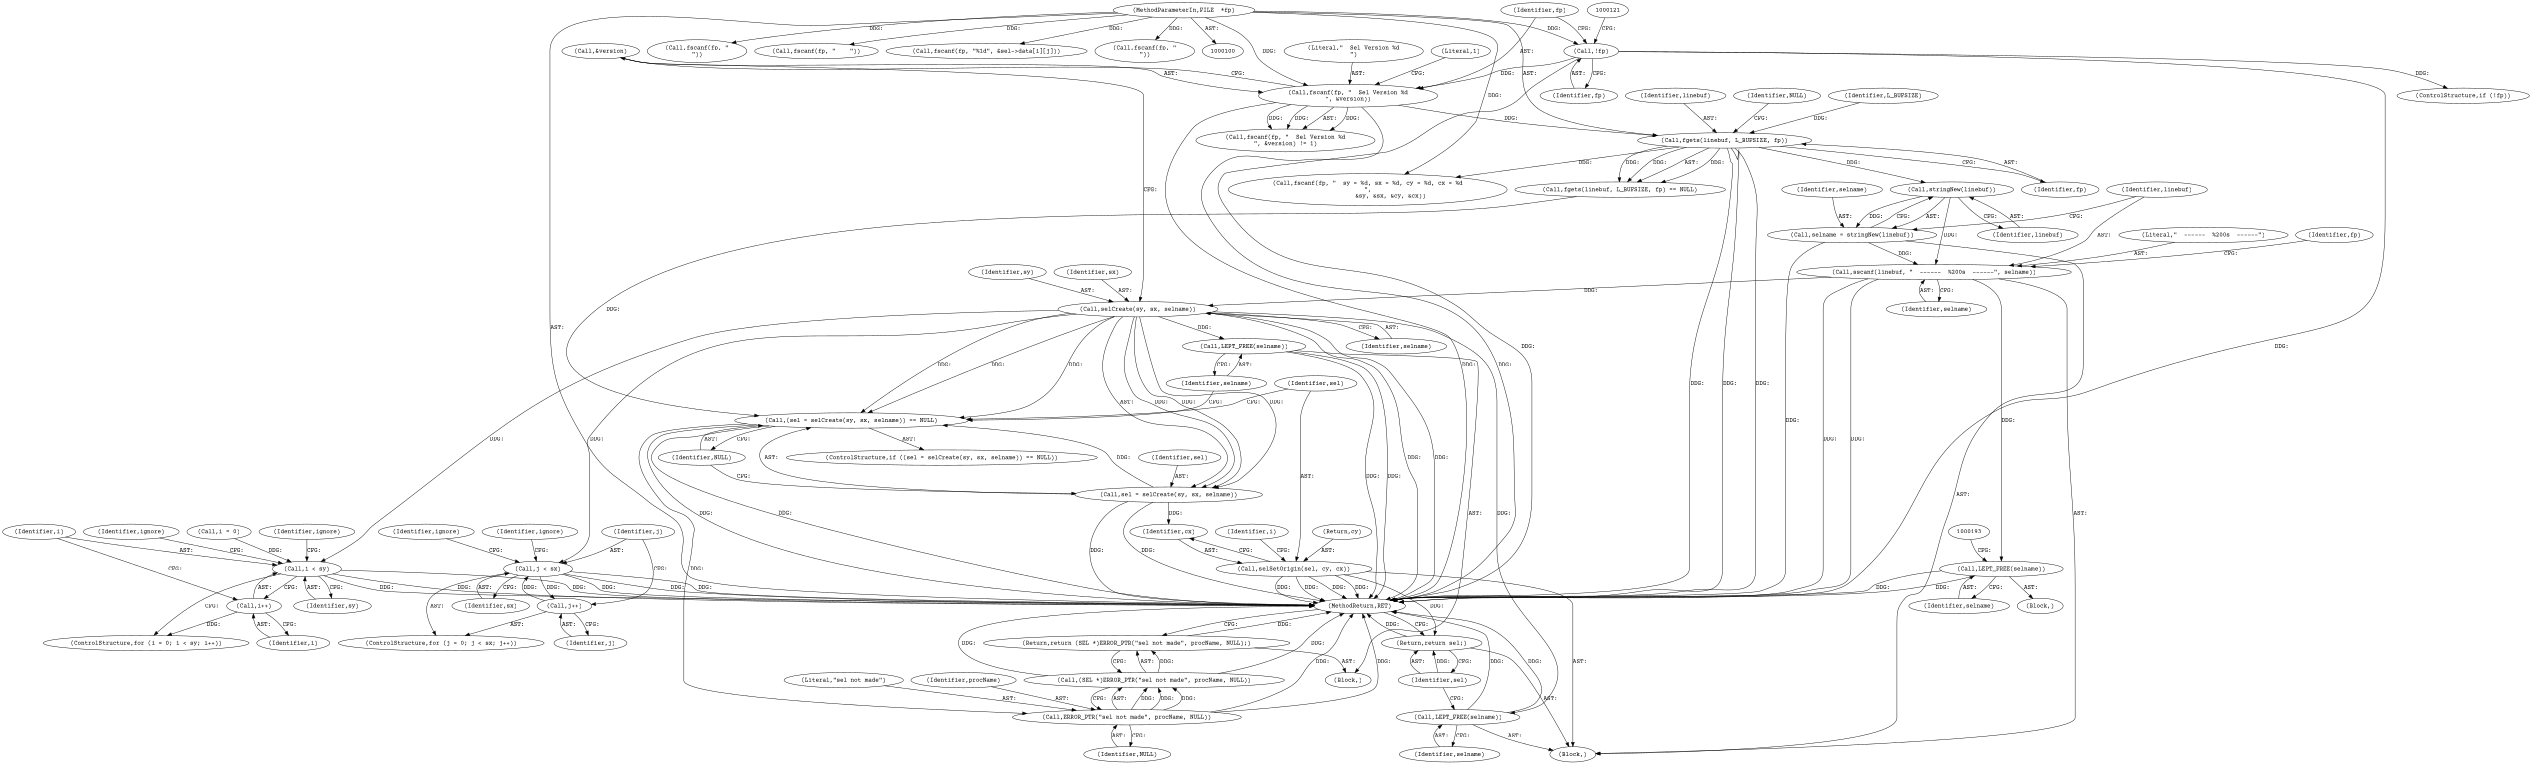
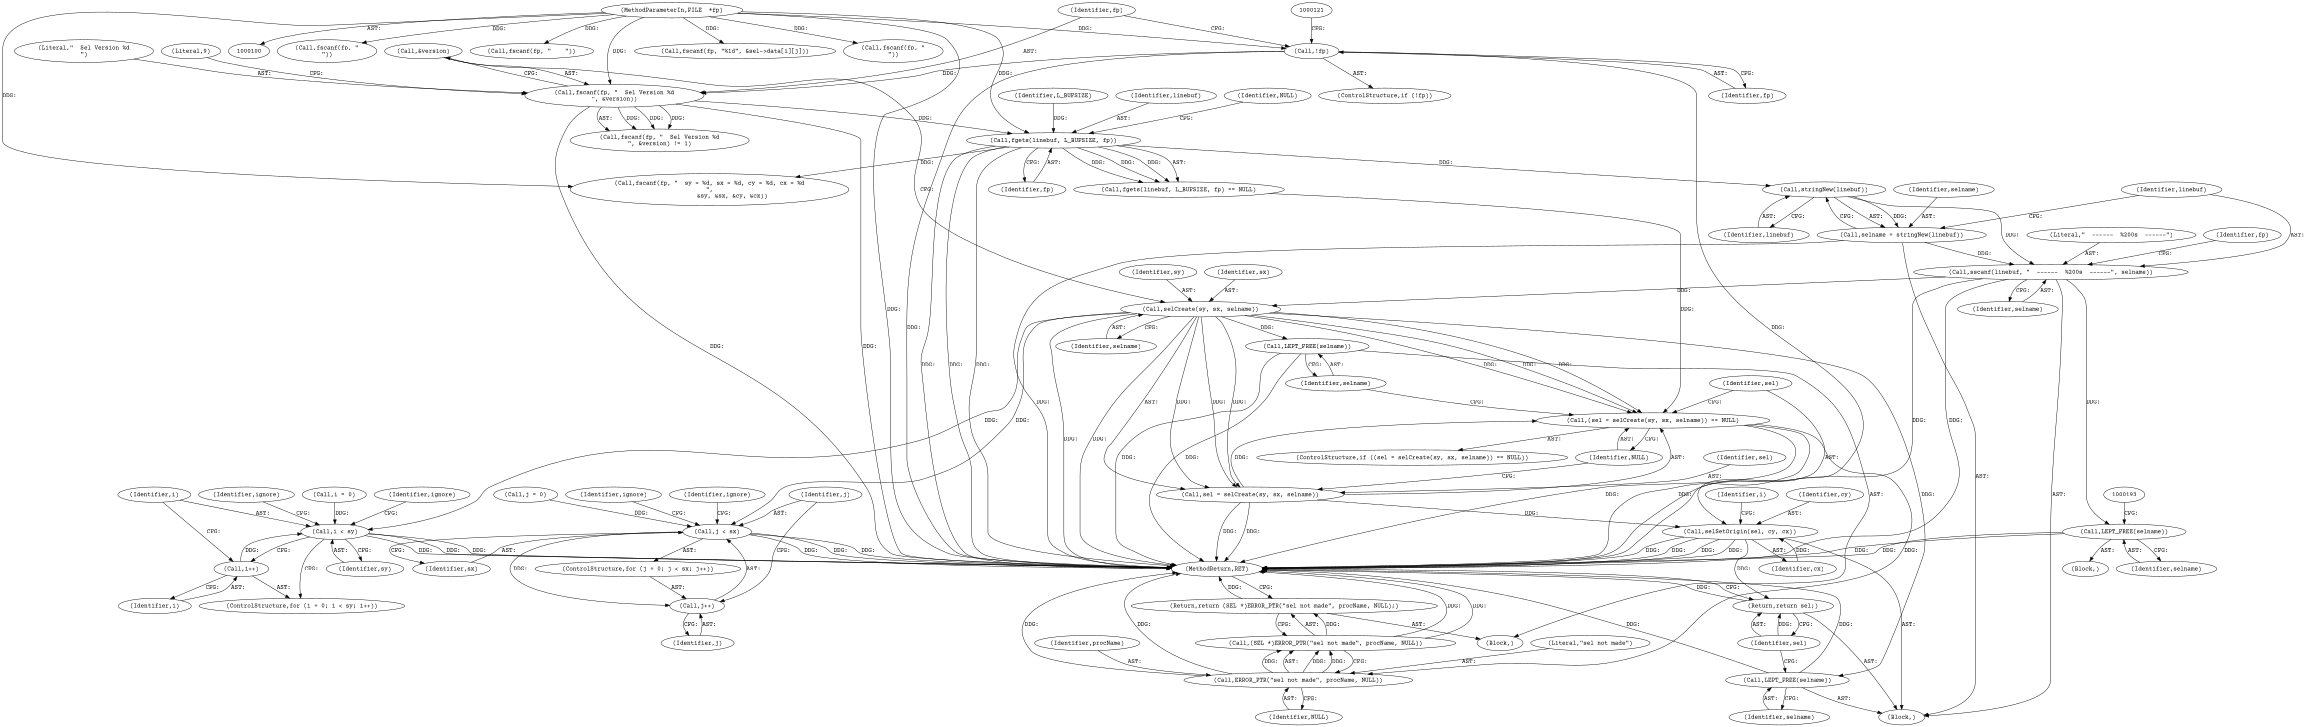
(1461, 51) -> (191, 51)
(1532, 73) -> (1008, 73)
(2424, 73) -> (1362, 73)
(559, 328) -> (896, 309)
none -> (526, 495)
(1169, 511) -> (1496, 513)
(1342, 532) -> (1825, 495)
(1213, 550) -> (1805, 550)
(1248, 550) -> (1781, 550)
(267, 587) -> (254, 550)
(532, 587) -> (756, 569)
(508, 623) -> (666, 587)
(216, 625) -> (286, 587)
